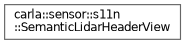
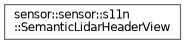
(93, 22) -> (93, 22)
